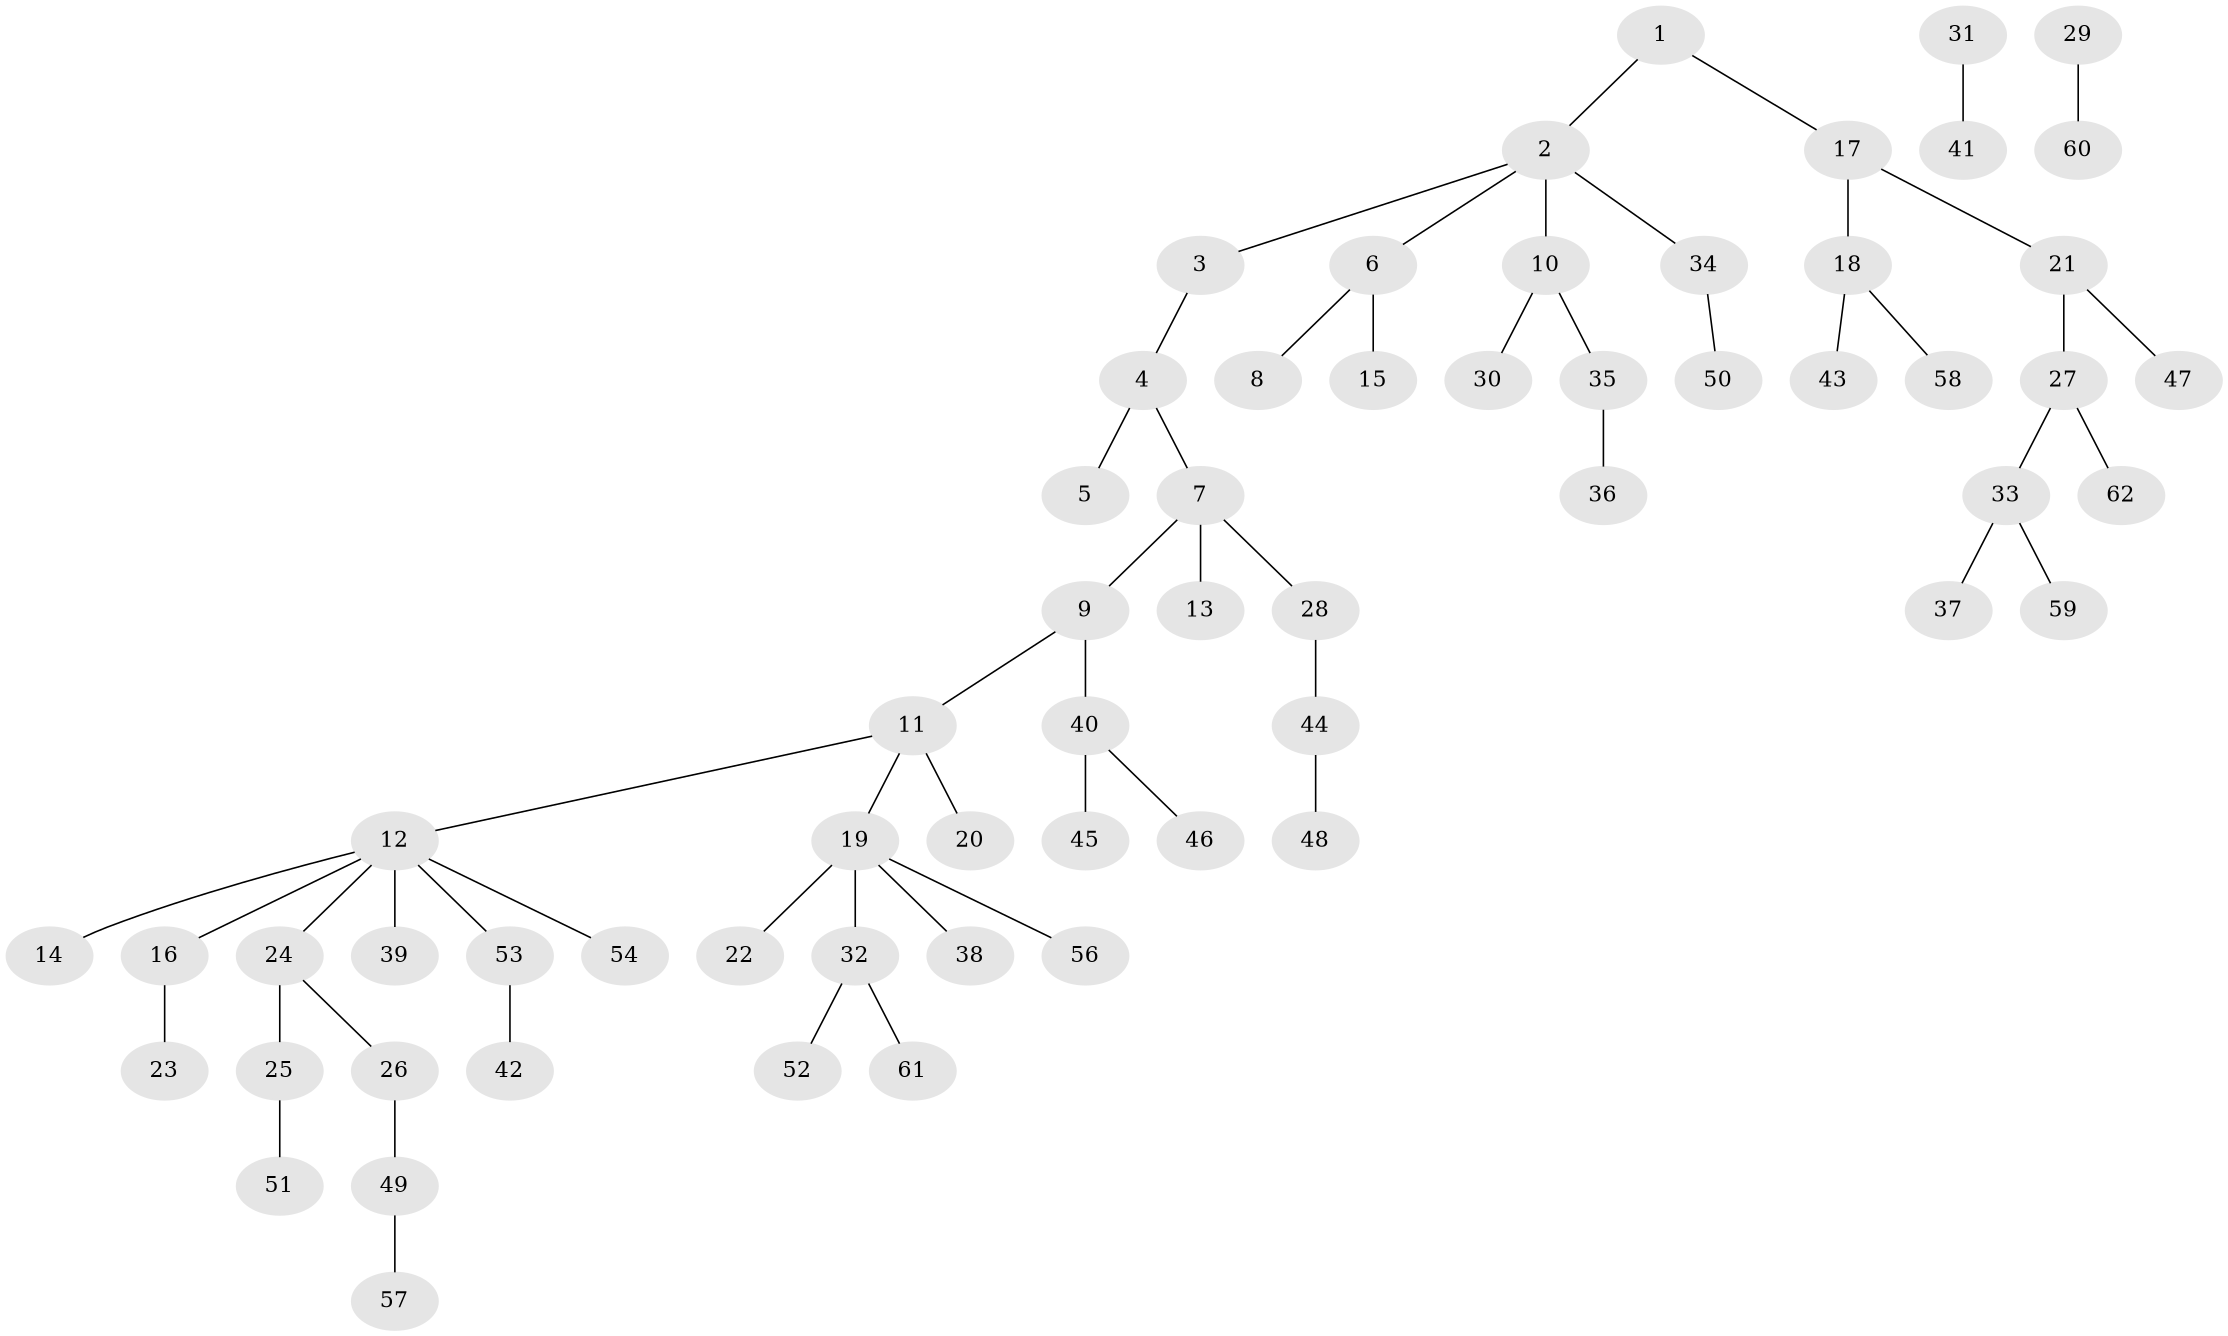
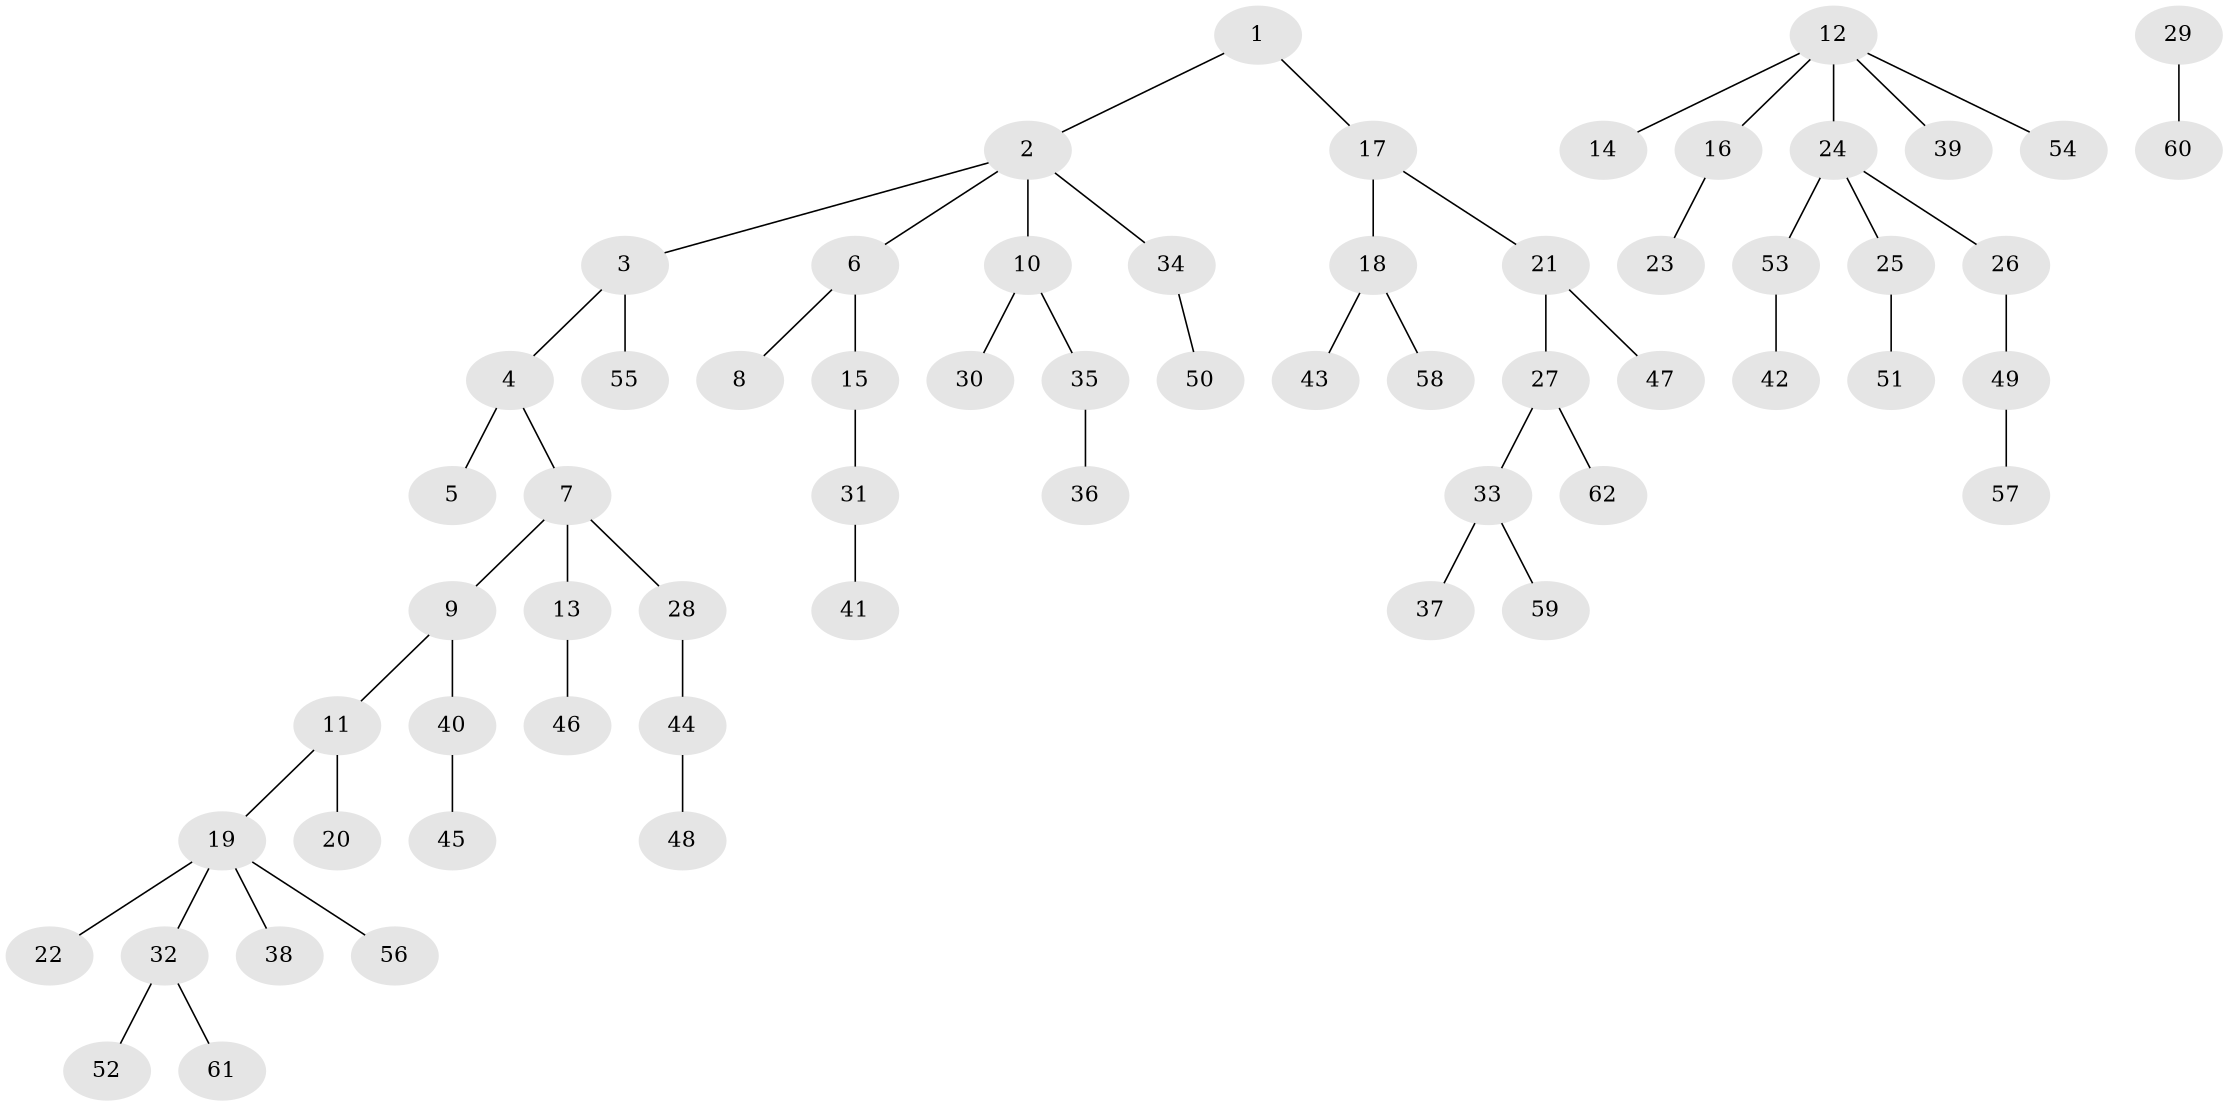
none -> (625, 380)
none -> (855, 438)
(654, 783) -> none
(1143, 783) -> (568, 668)
(452, 898) -> (1805, 208)
